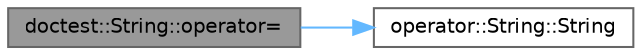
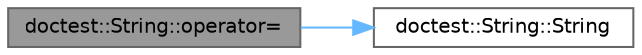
(504, 28) -> (504, 28)
